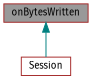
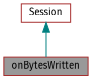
(46, 45) -> (46, 45)
